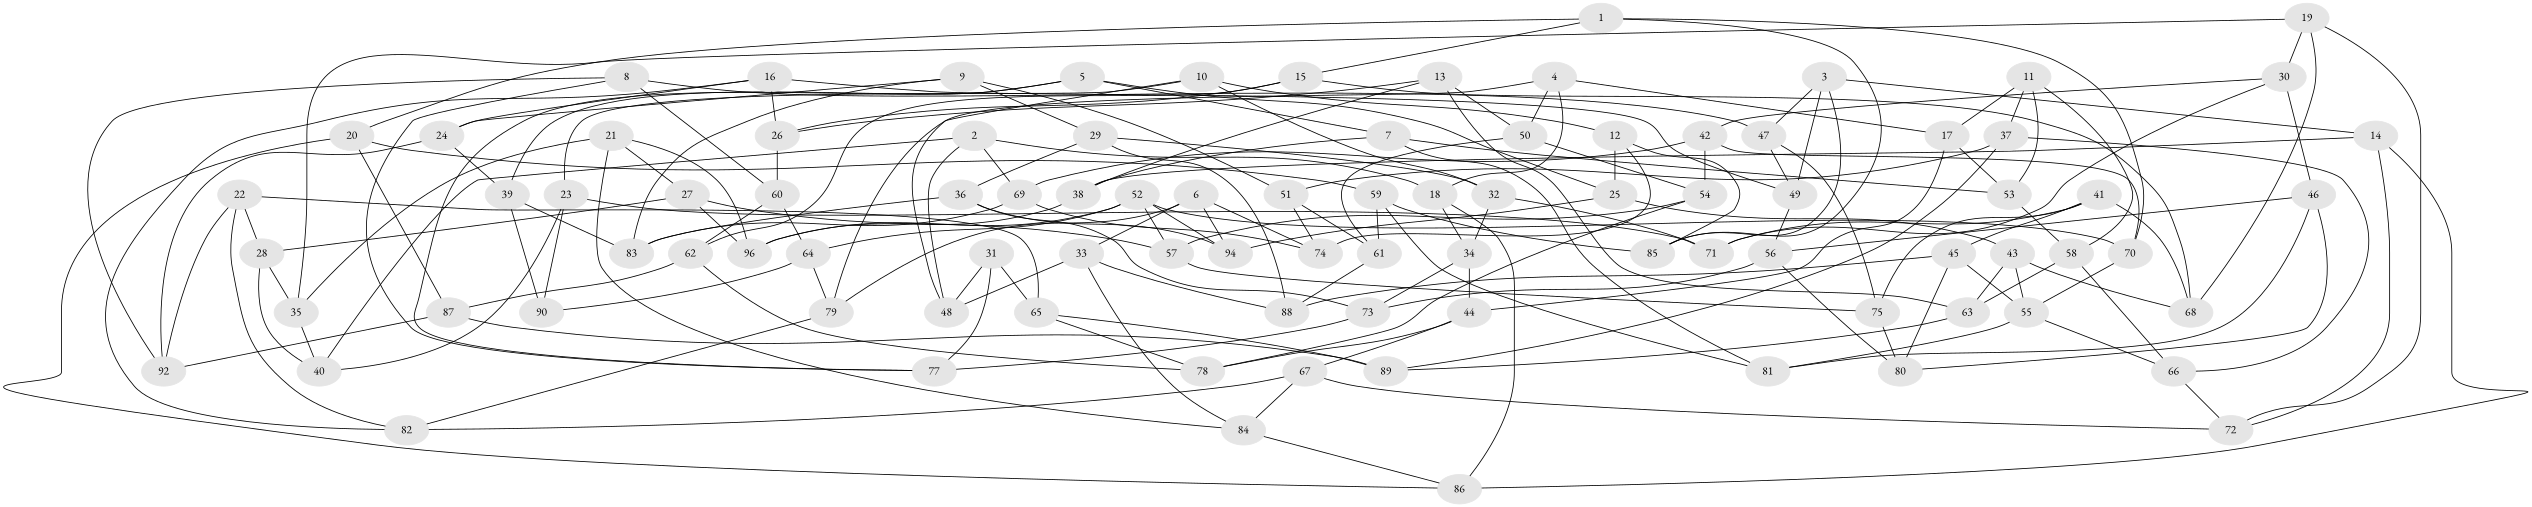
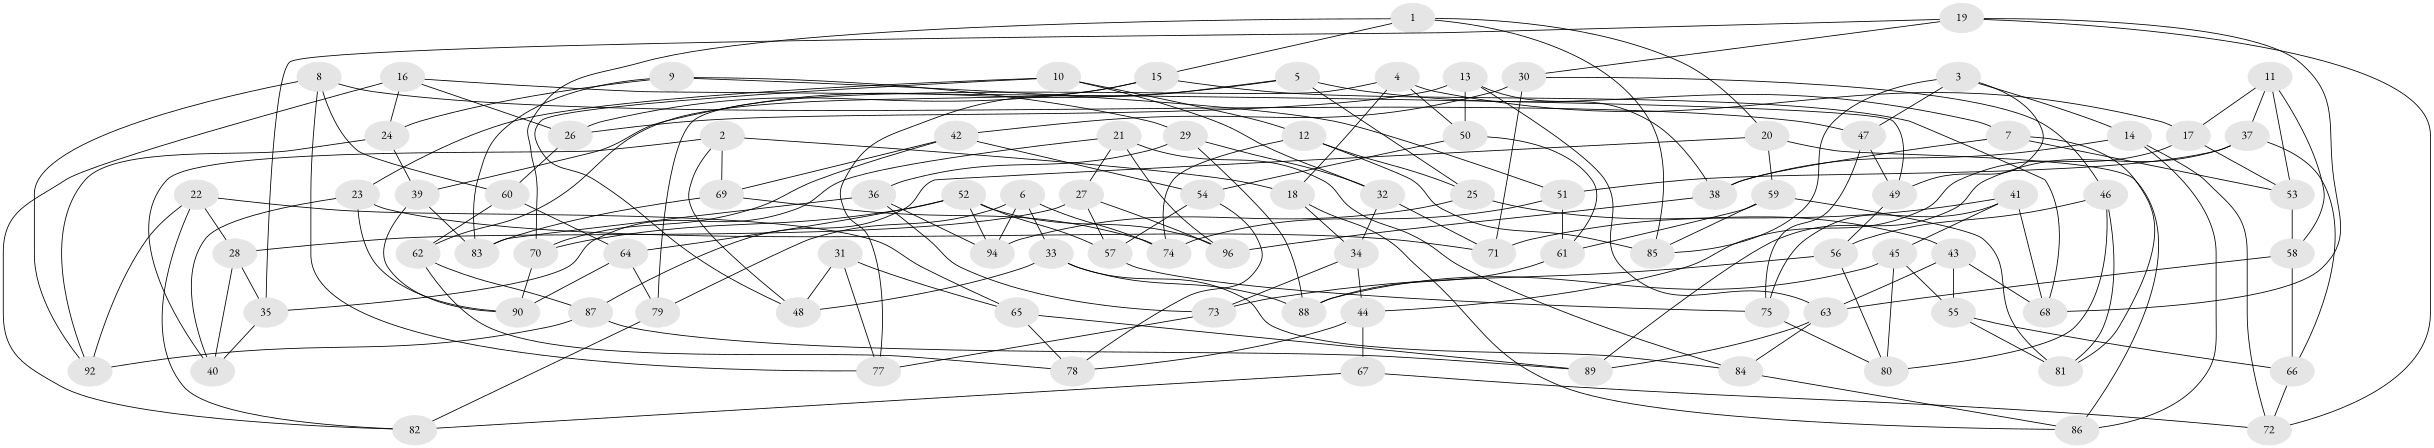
(2073, 286) -> (526, 286)
(1274, 401) -> (1783, 342)
